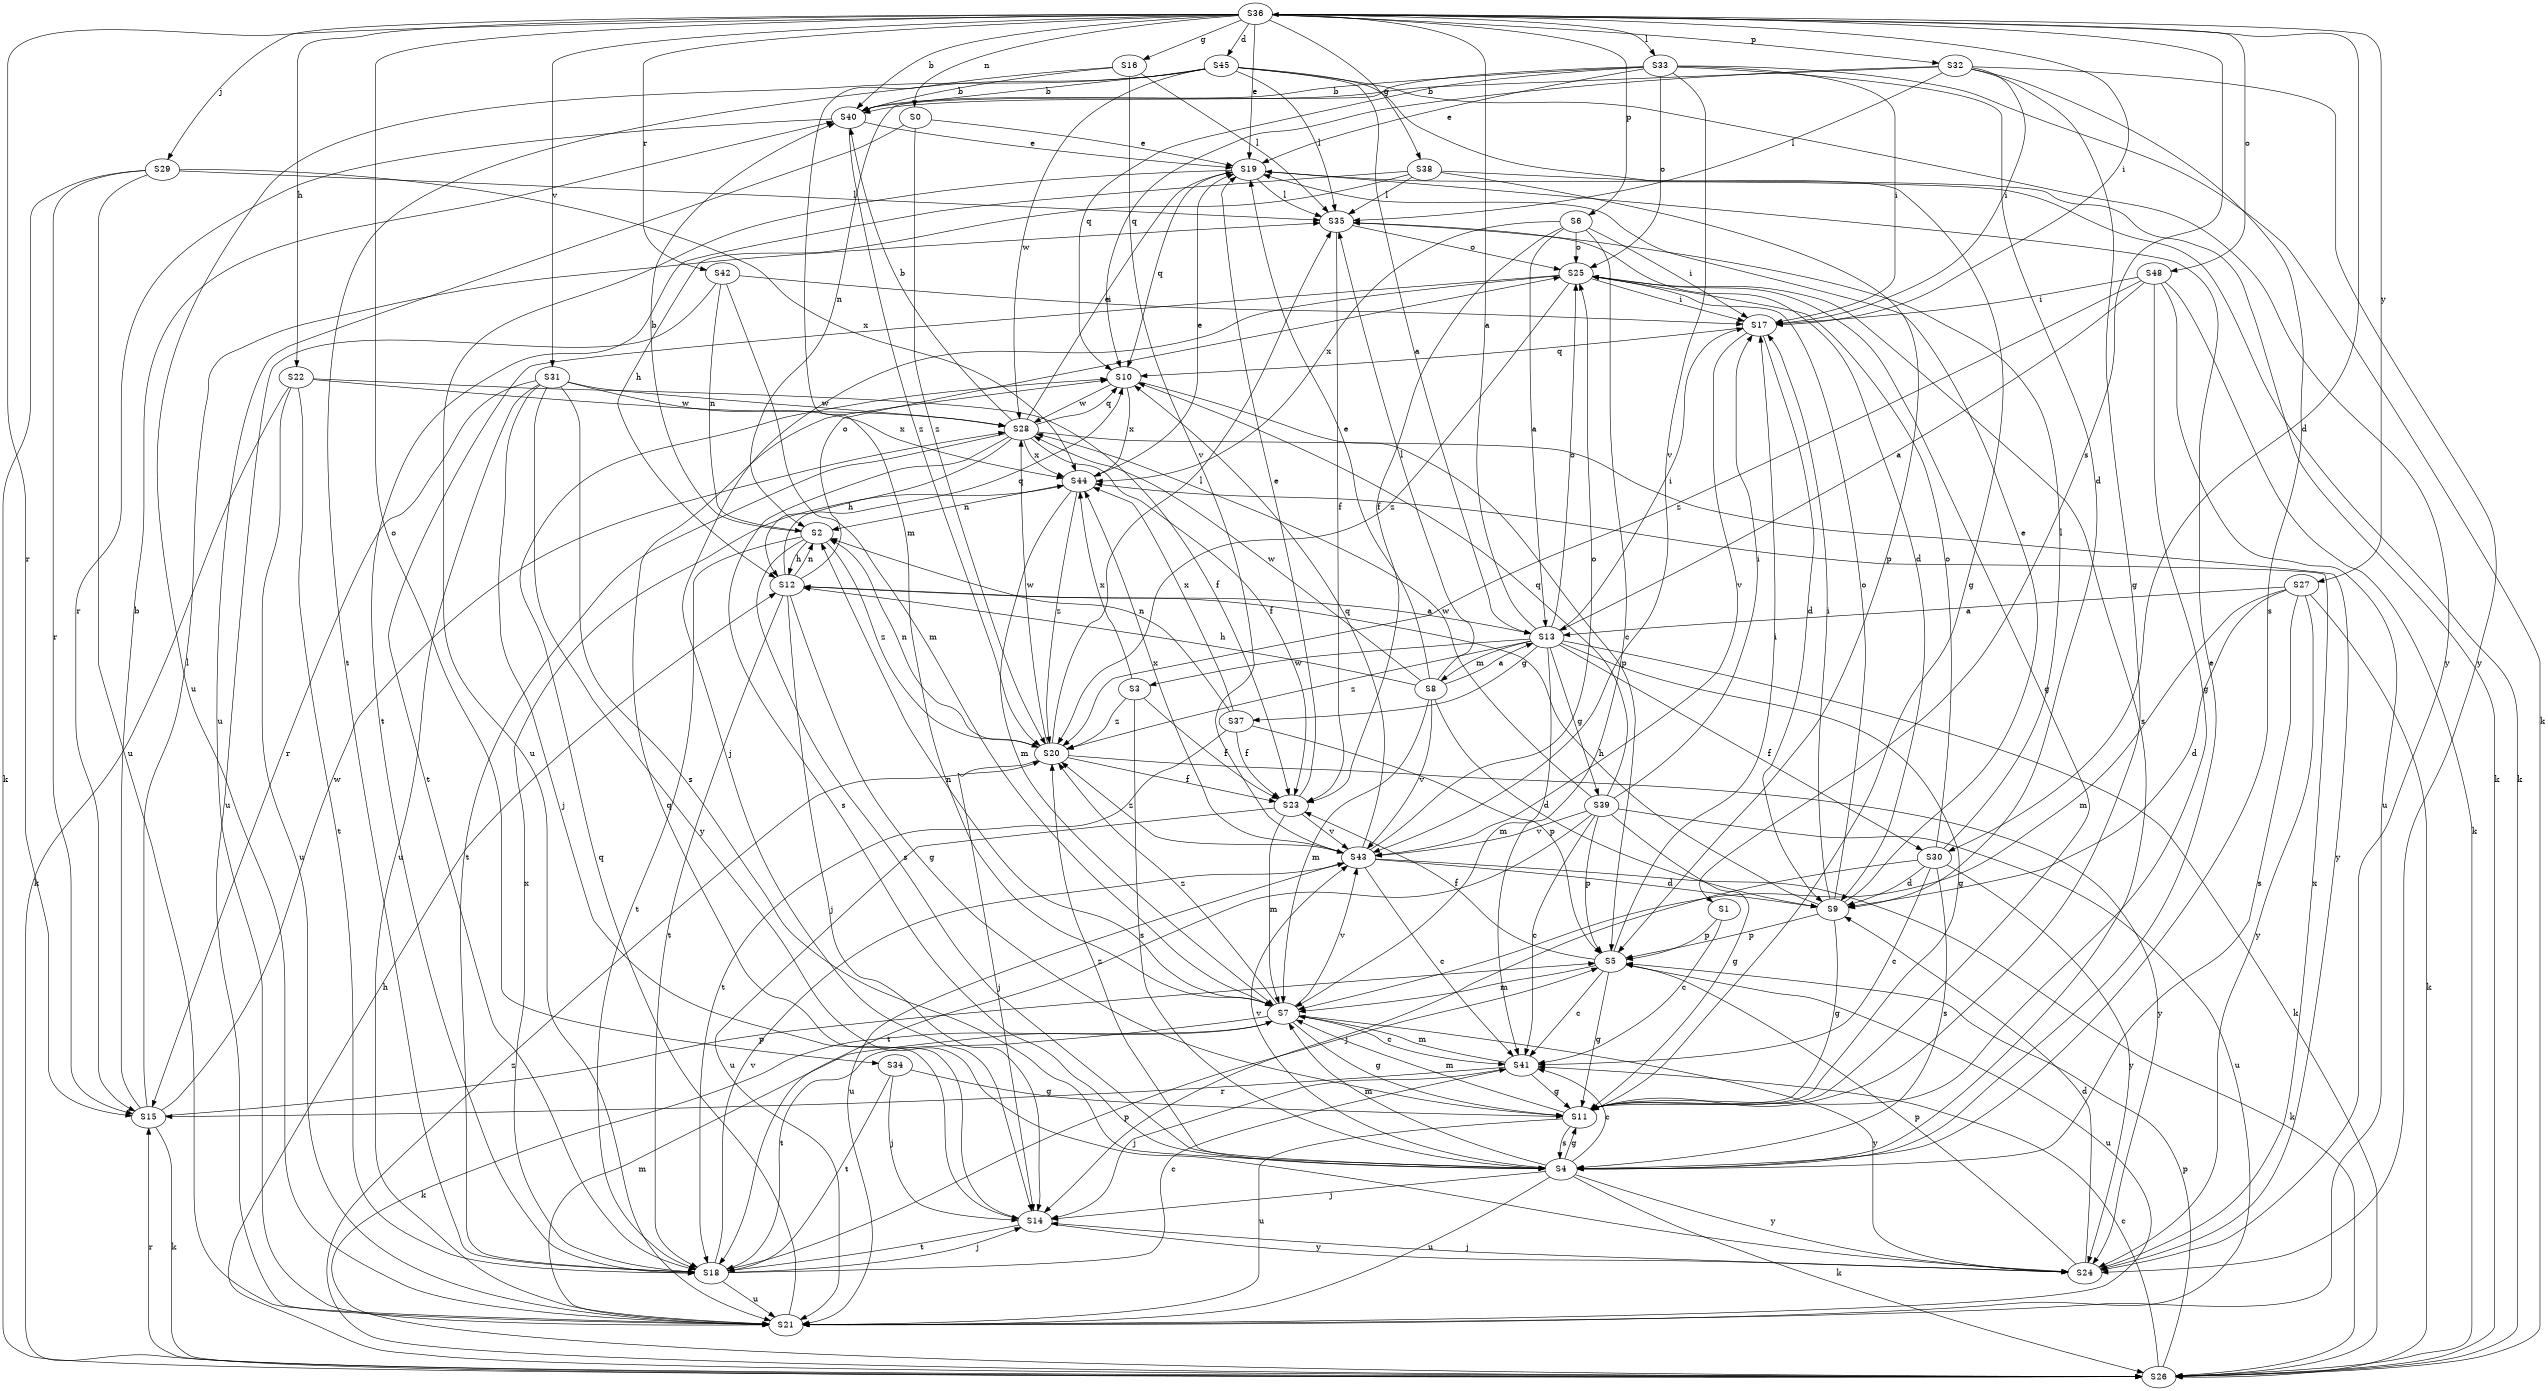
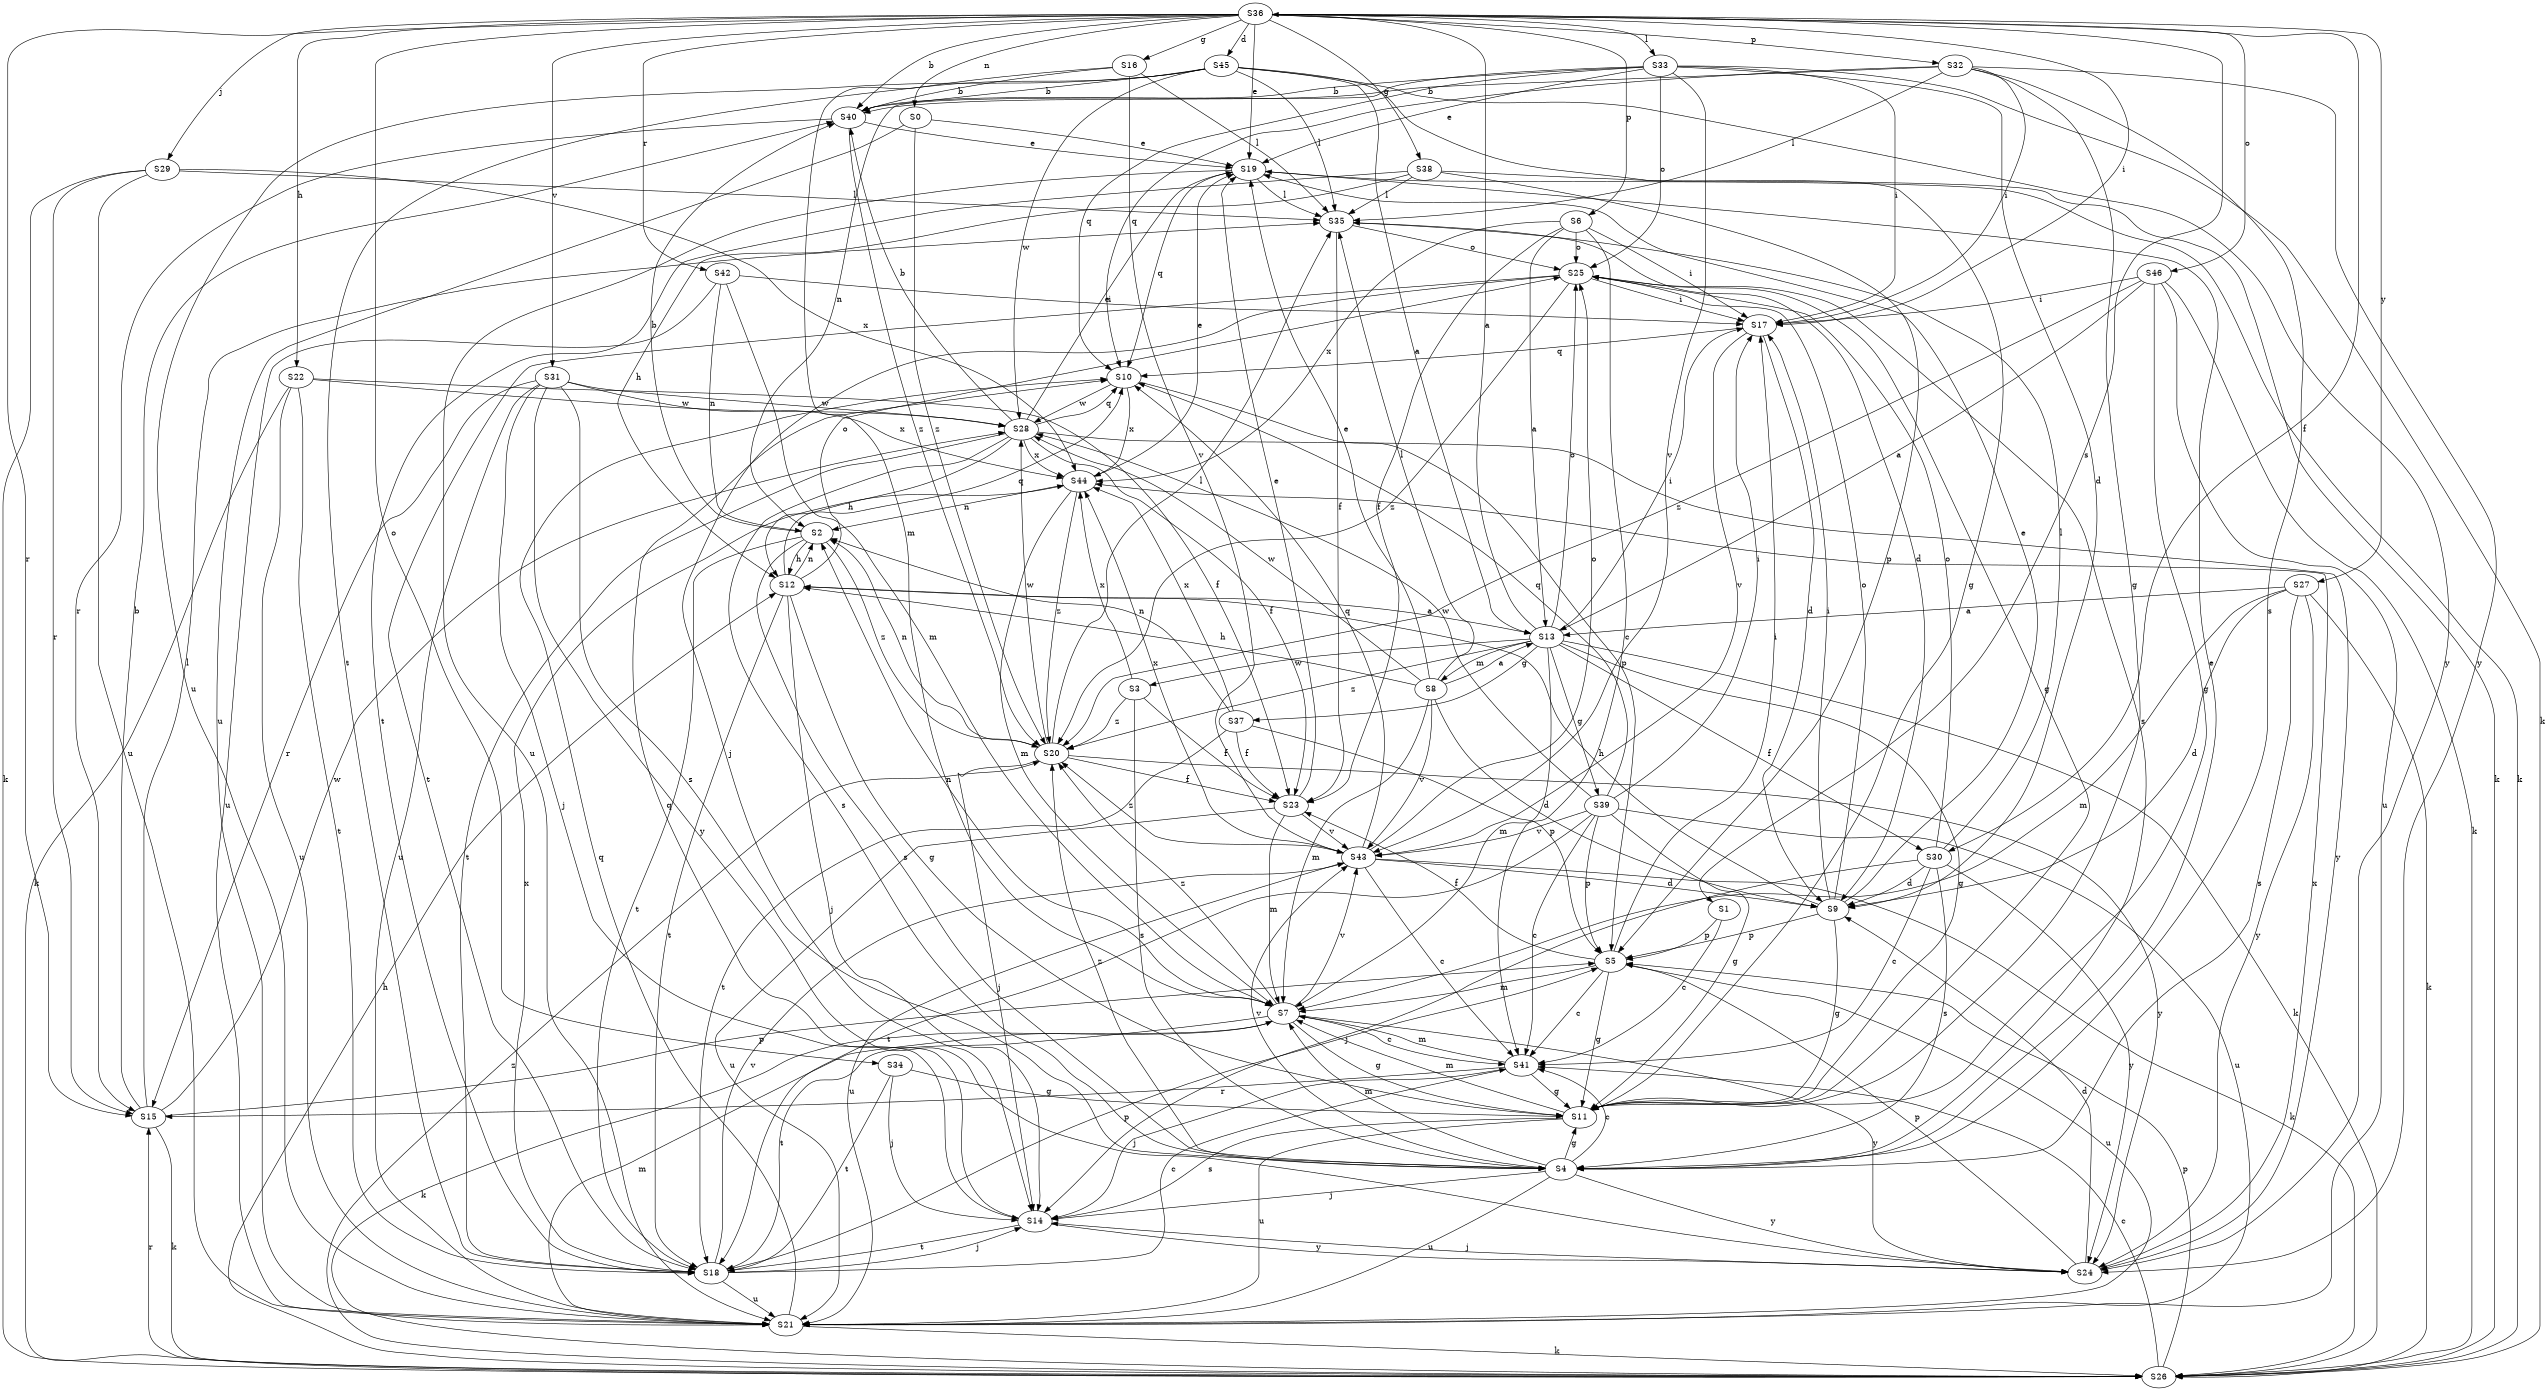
(2154, 274) -> (2154, 274)
(2305, 429) -> (2305, 429)
(1563, 1138) -> (1301, 1131)
(1850, 1288) -> (1470, 1351)
